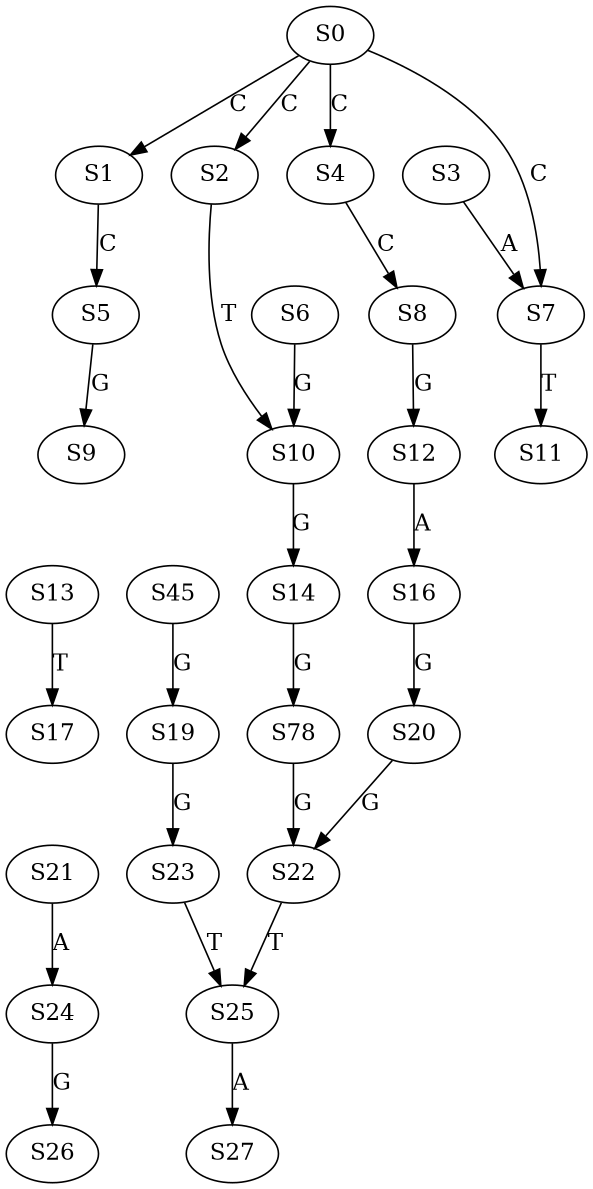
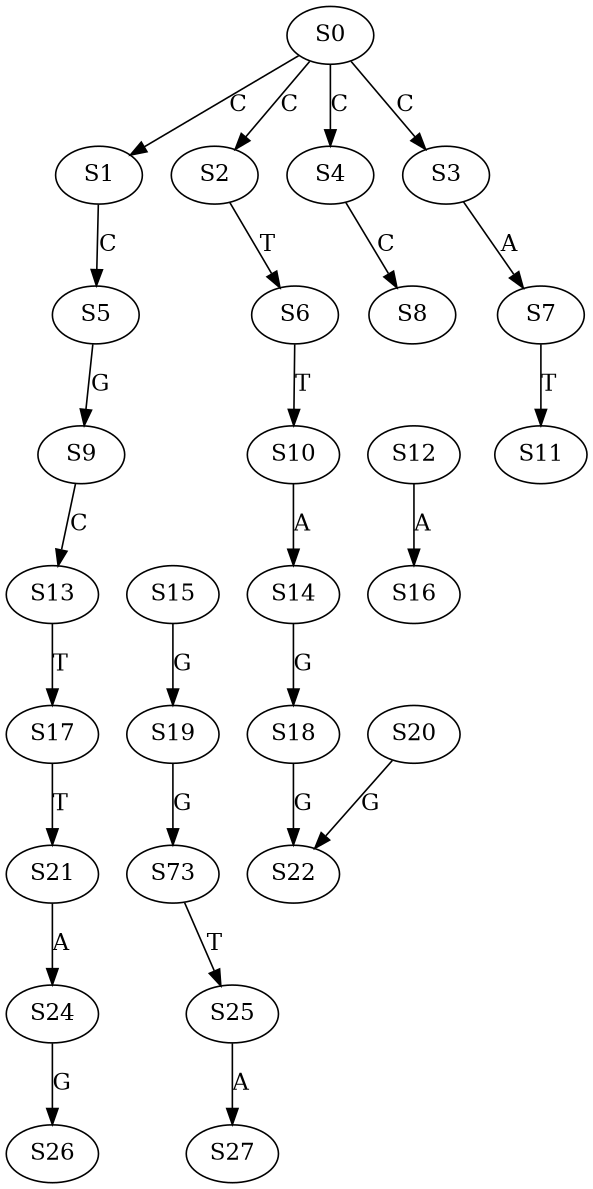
(492, 131) -> (383, 99)
(214, 316) -> (251, 238)
(413, 377) -> none
(303, 385) -> (303, 385)
none -> (69, 517)
(301, 525) -> (301, 525)
(173, 595) -> (173, 595)
(414, 656) -> none
(293, 734) -> (293, 734)
none -> (52, 796)
(173, 874) -> (173, 874)
(266, 937) -> none
